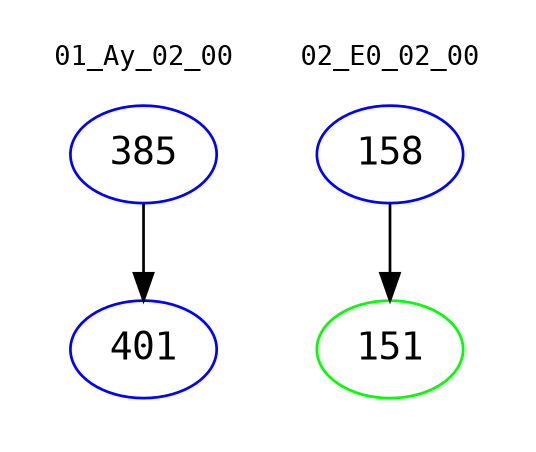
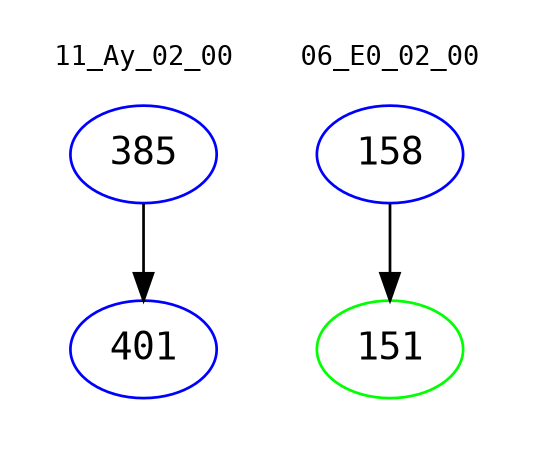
(145, 58) -> (145, 58)
(391, 58) -> (391, 58)
